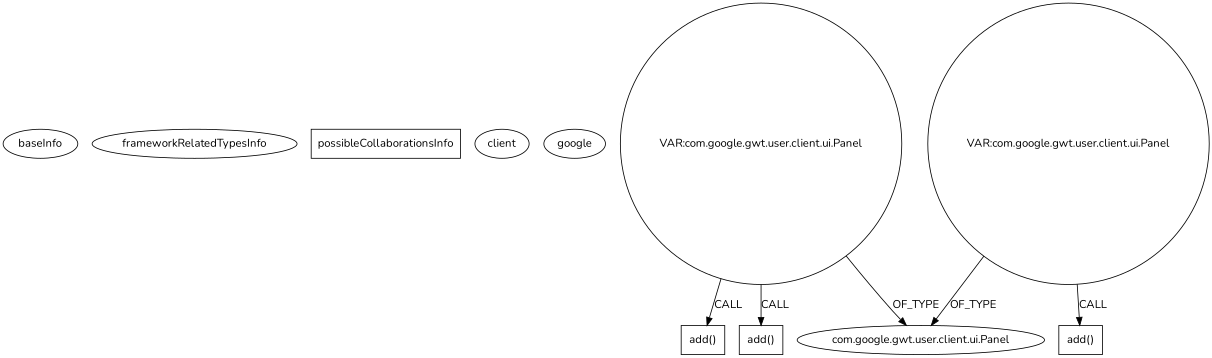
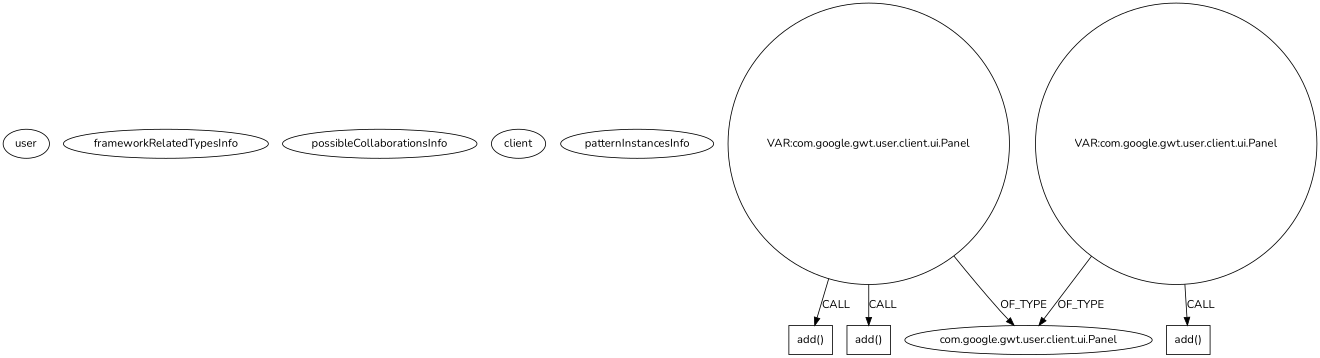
(40, 144) -> (26, 144)
(386, 144) -> (380, 144)
(575, 144) -> (637, 144)
